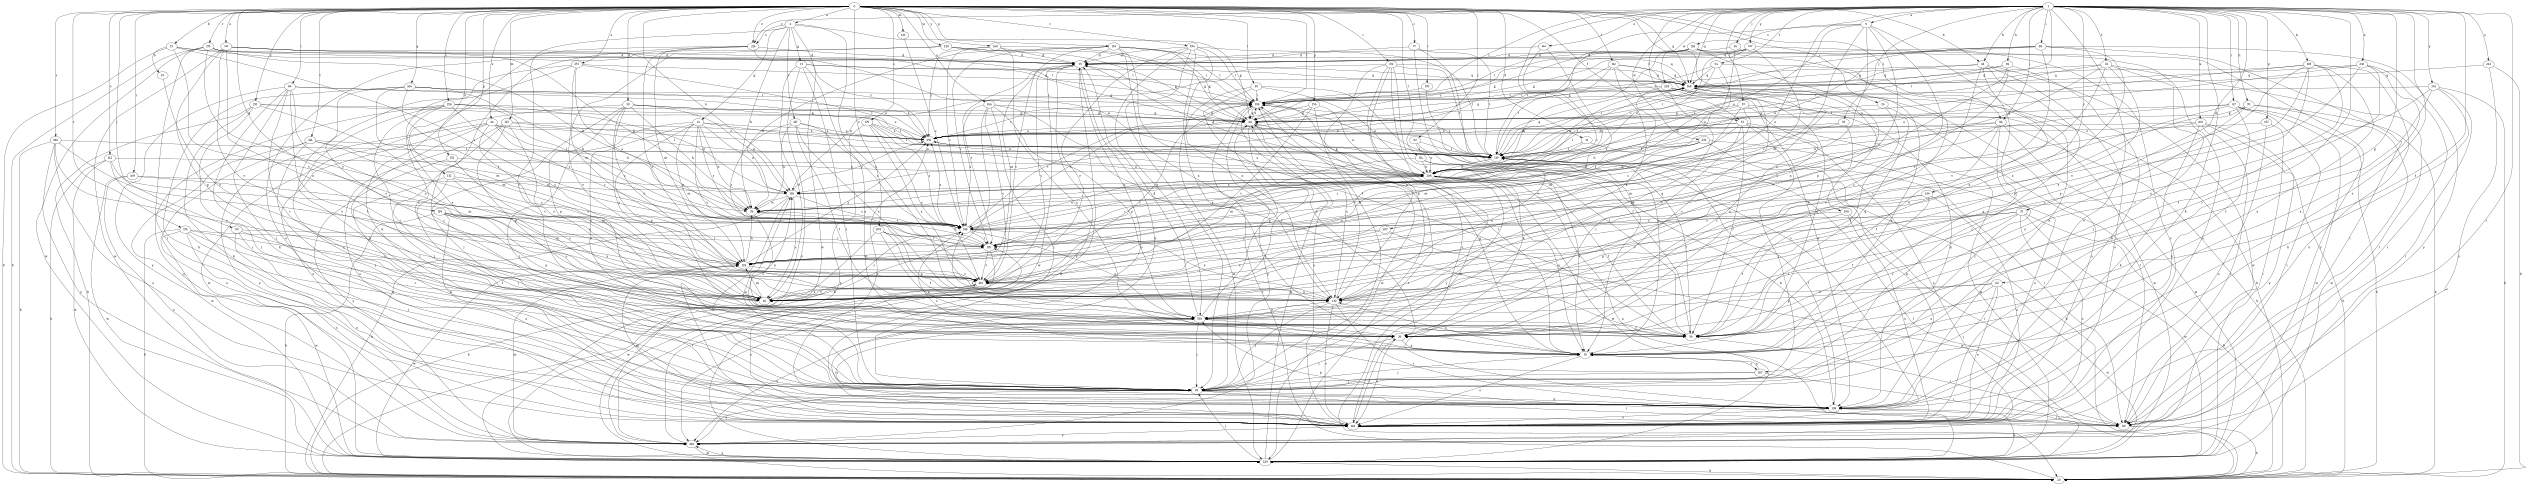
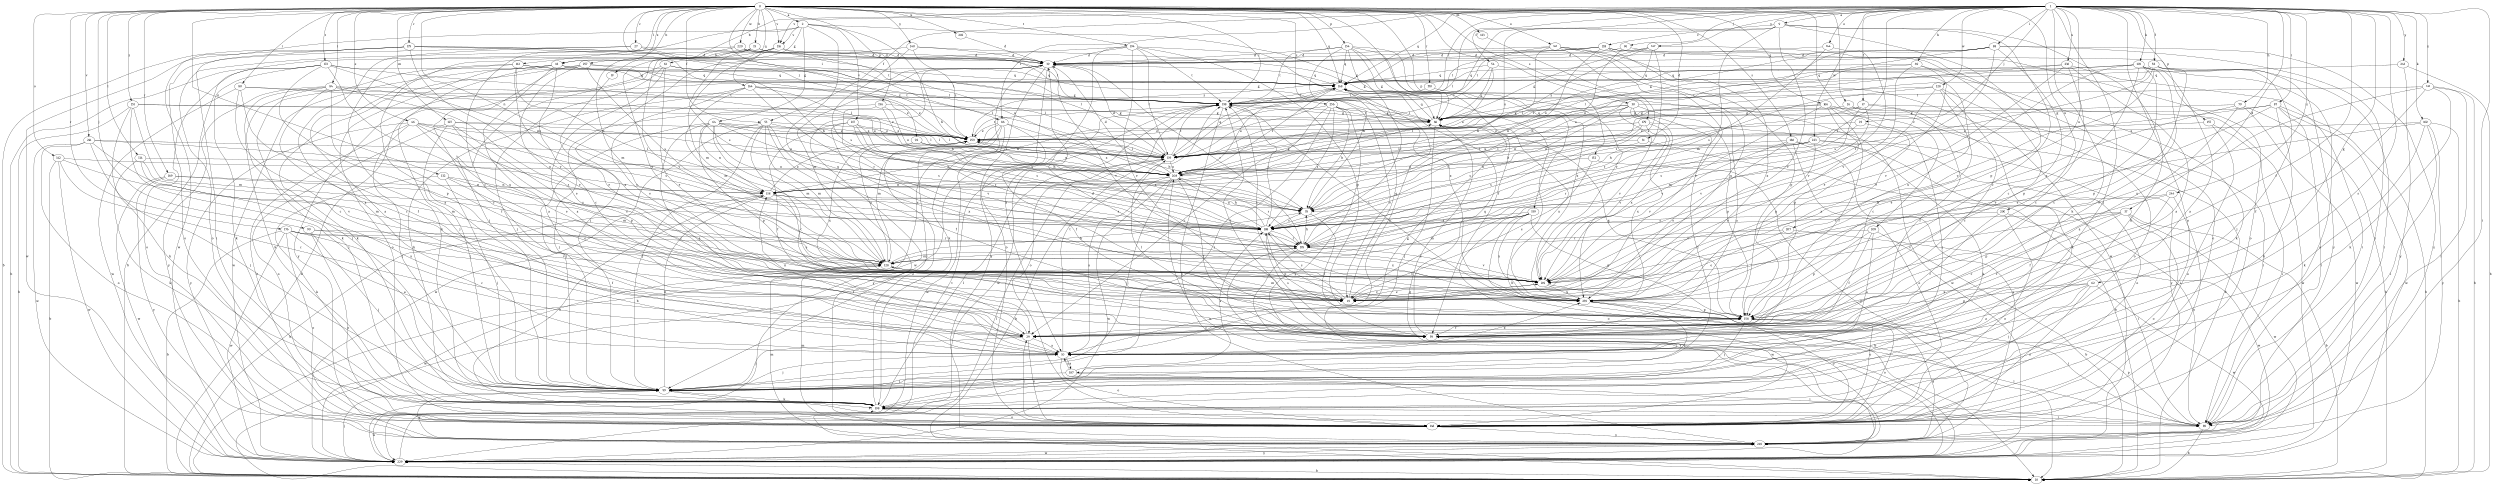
none -> (961, 35)
